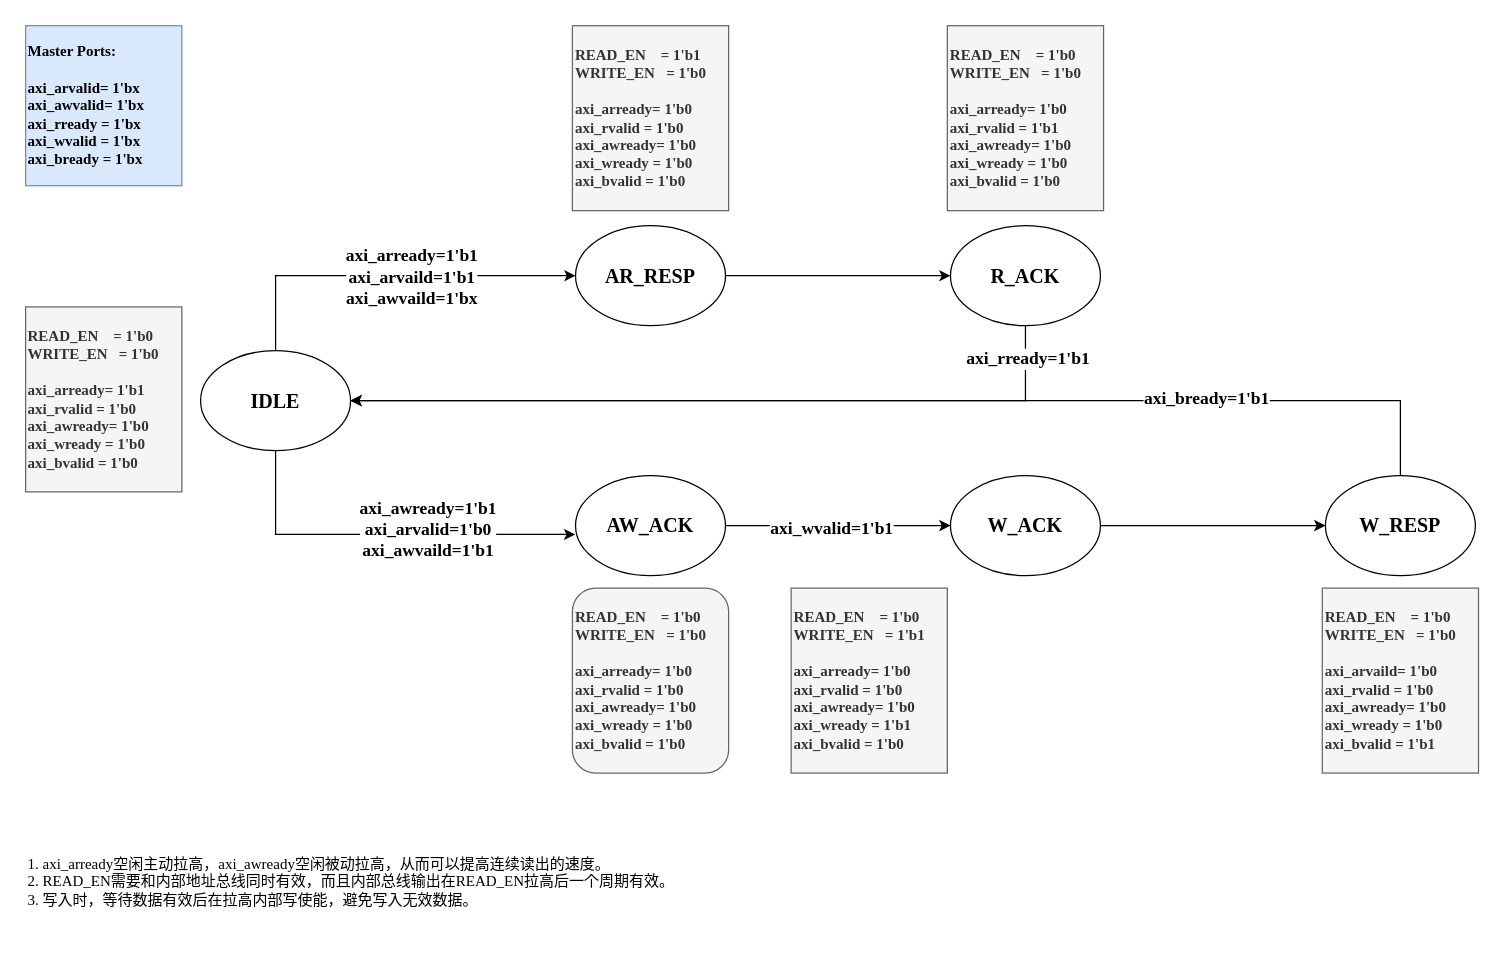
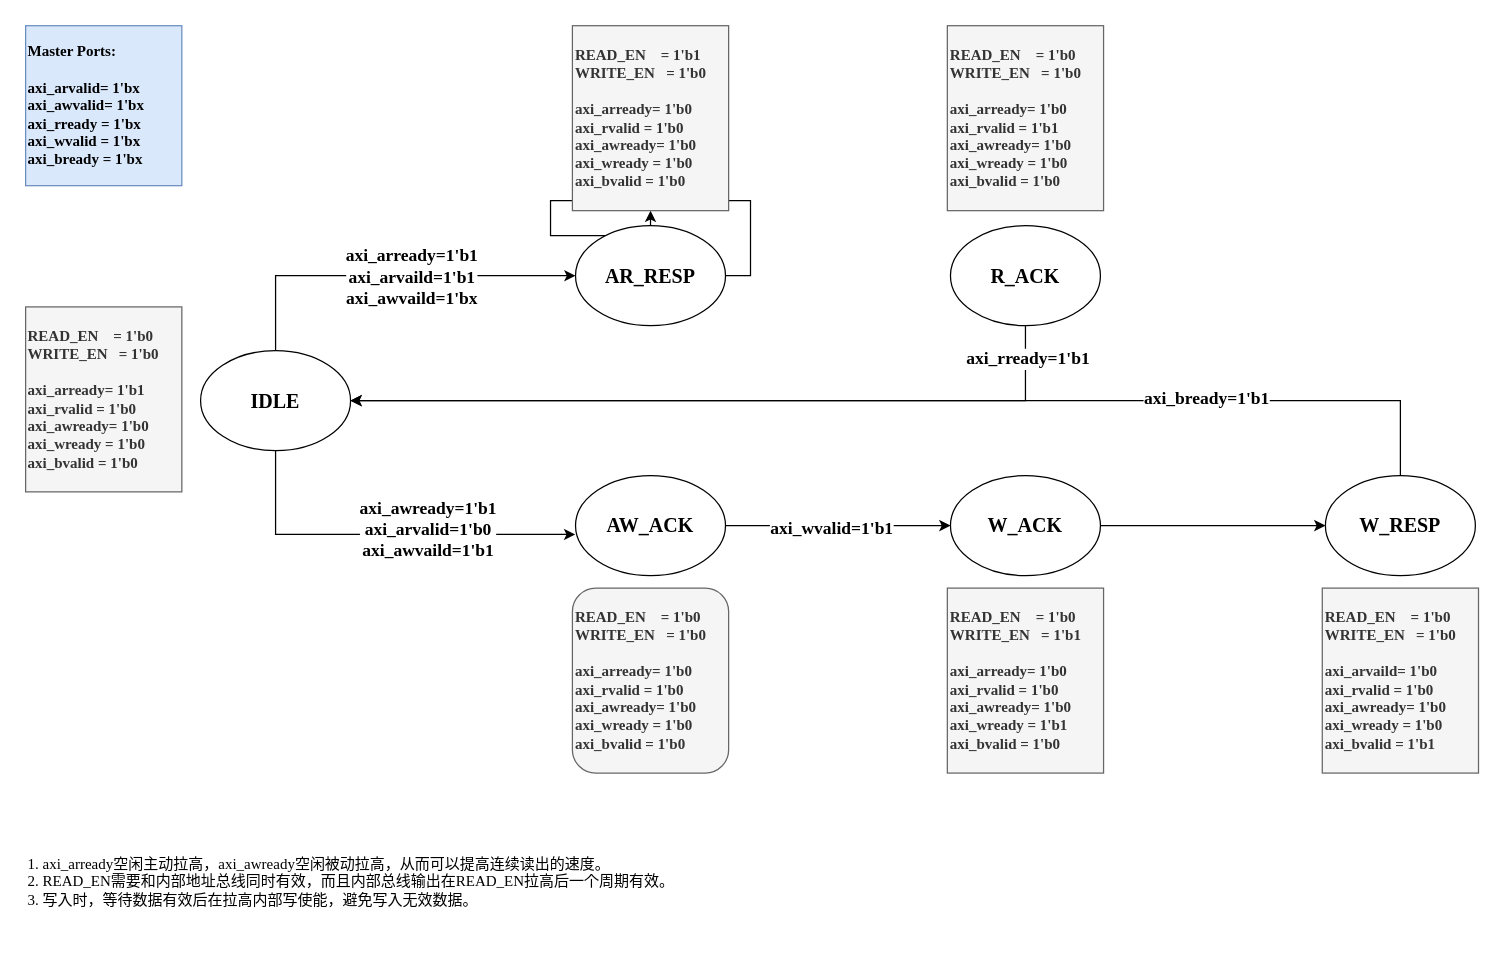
(845, 276) -> (551, 234)
(869, 681) -> (1026, 681)
